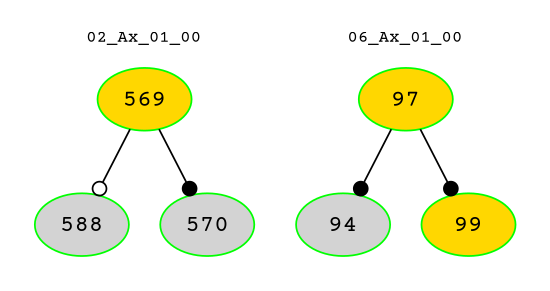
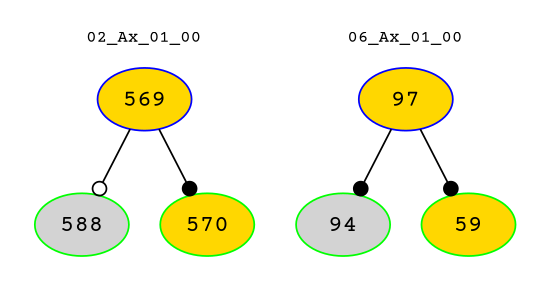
(145, 99) -> (145, 99)
(406, 99) -> (406, 99)
(207, 225) -> (207, 225)
(469, 225) -> (469, 225)
